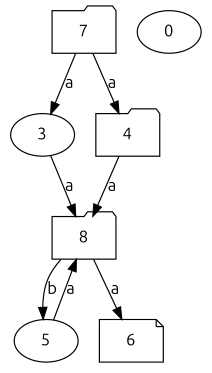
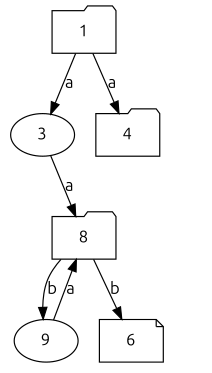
(84, 32) -> (84, 32)
(169, 32) -> none
(108, 181) -> none
(115, 289) -> (115, 289)
(46, 341) -> (46, 341)
